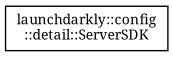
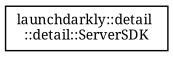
(87, 28) -> (87, 28)
